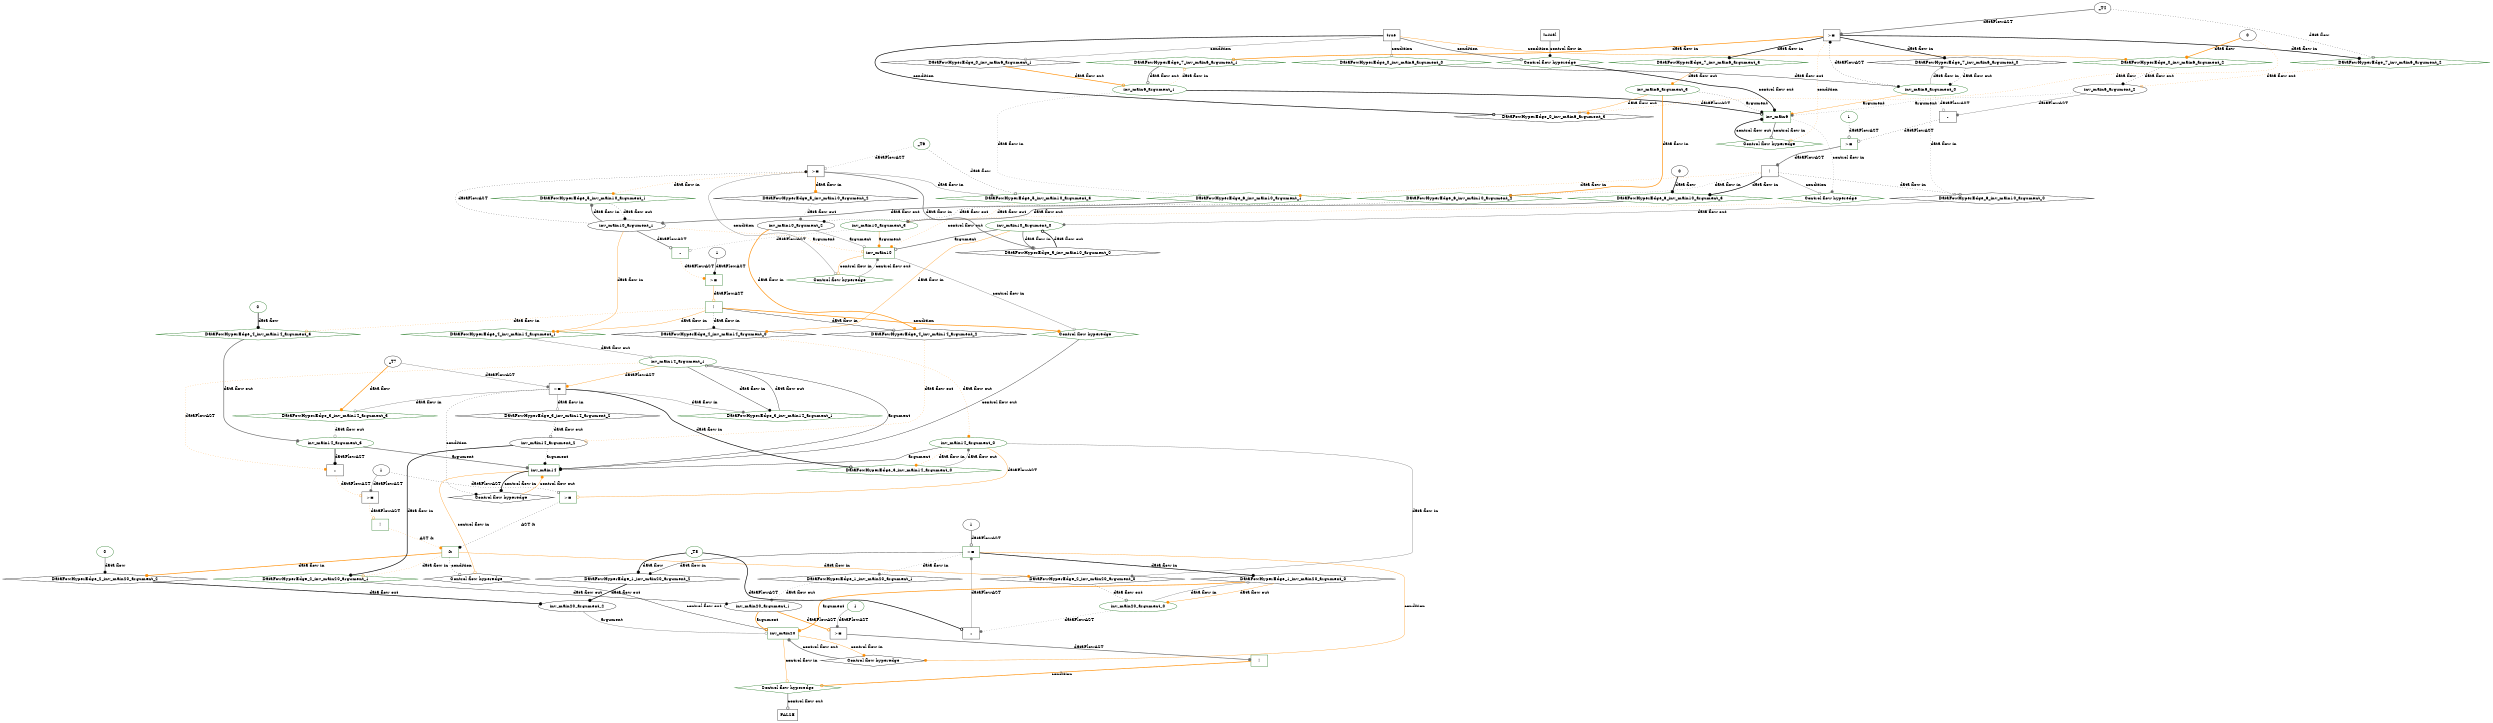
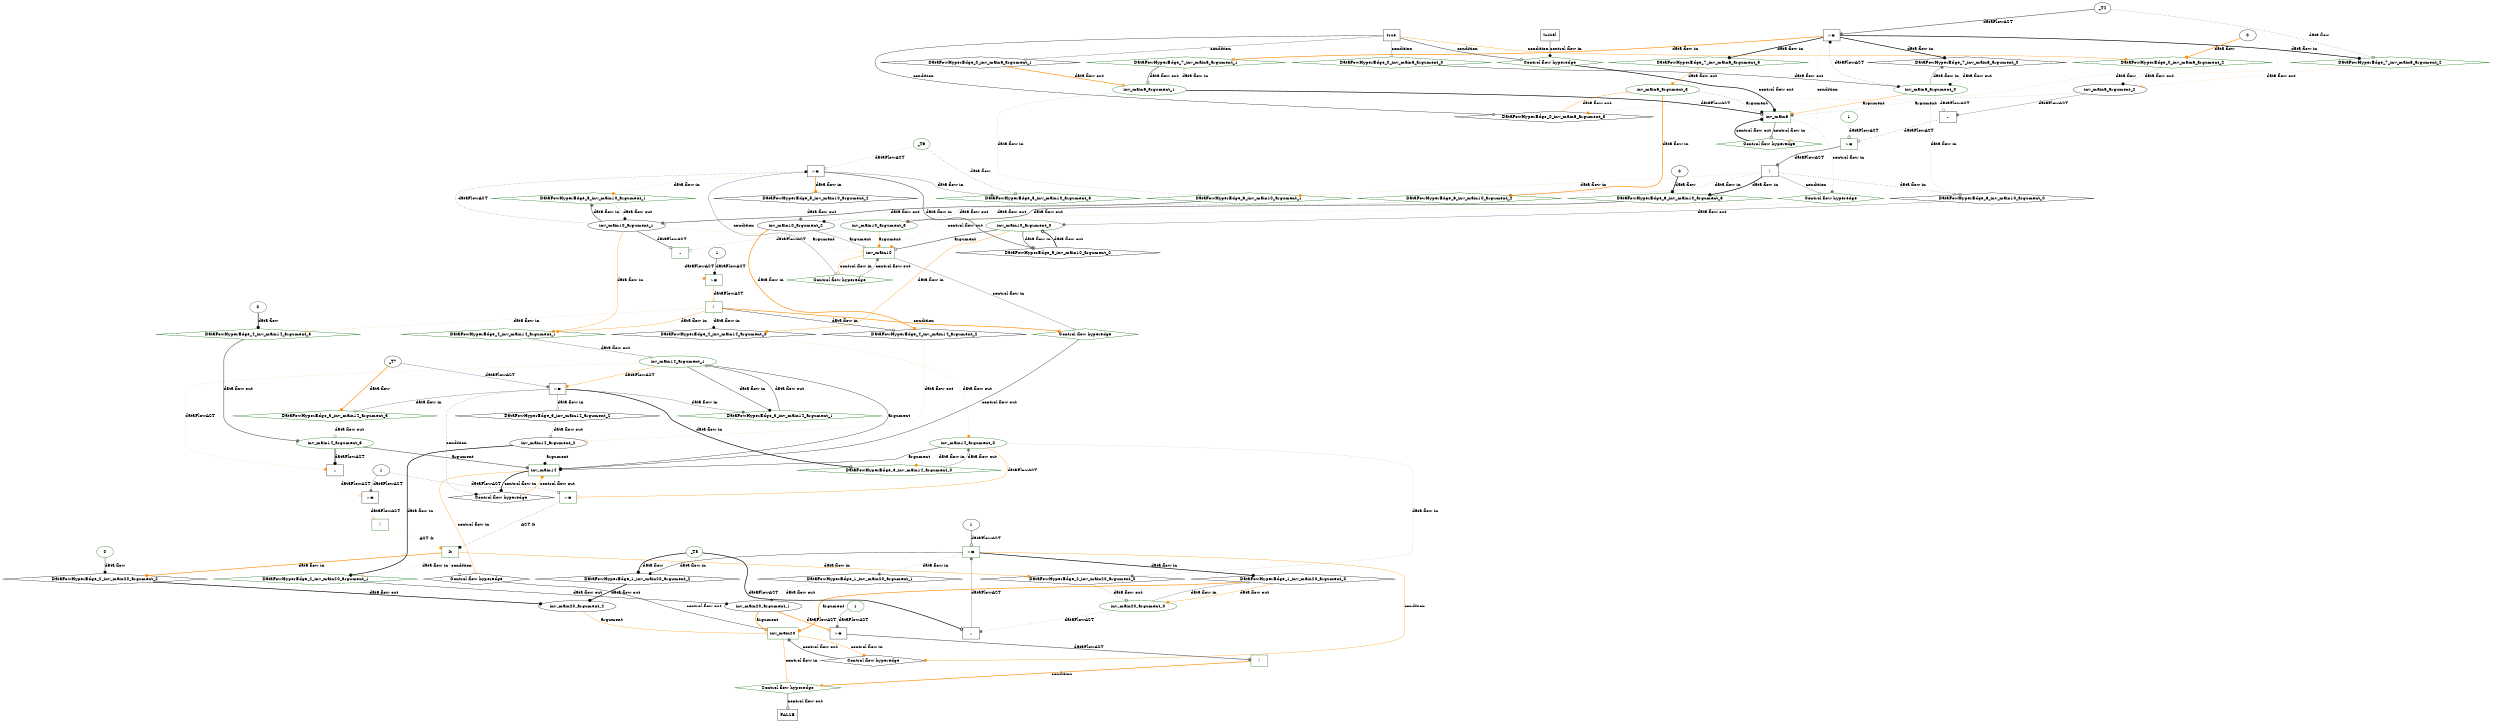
(925, 79) -> (925, 79)
(1614, 105) -> (1587, 99)
(1391, 462) -> (1391, 462)
(672, 631) -> (672, 631)
